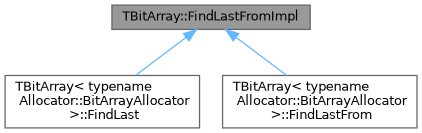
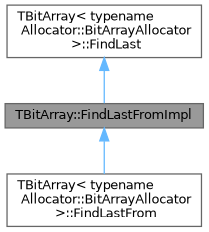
(161, 56) -> (104, 87)
